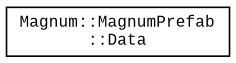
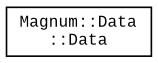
(118, 32) -> (79, 32)
